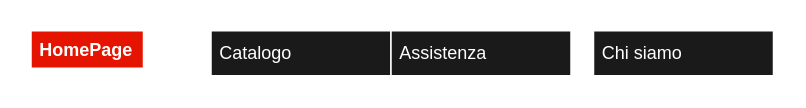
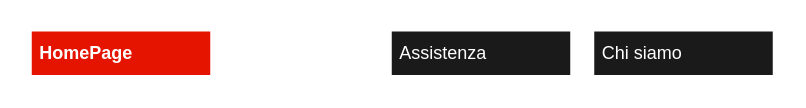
(87, 50) -> (121, 53)
(301, 53) -> none
